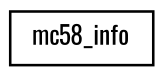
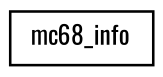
(82, 38) -> (82, 38)
